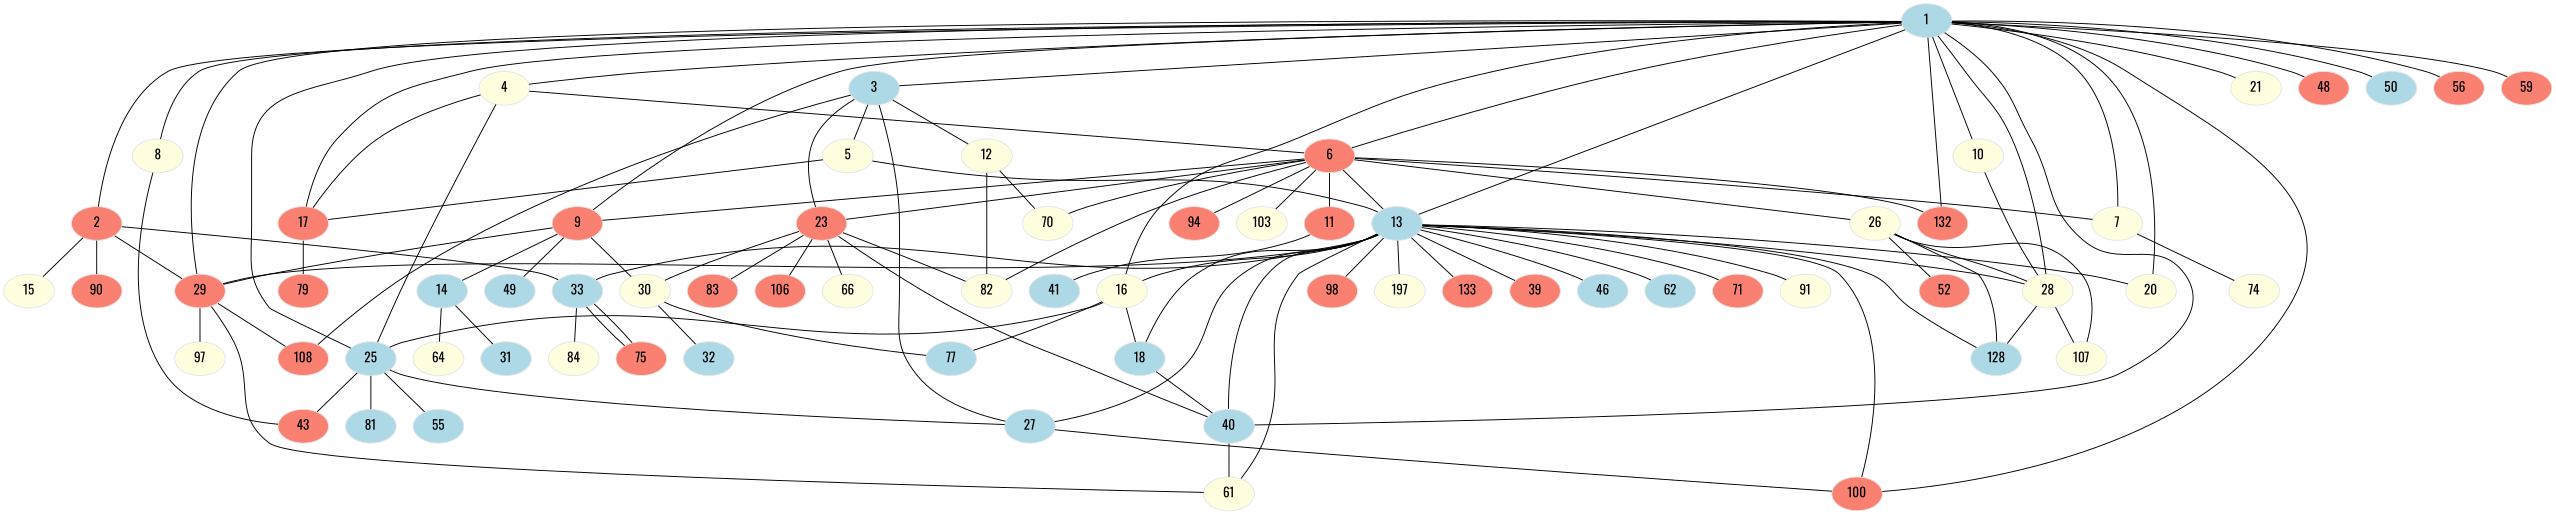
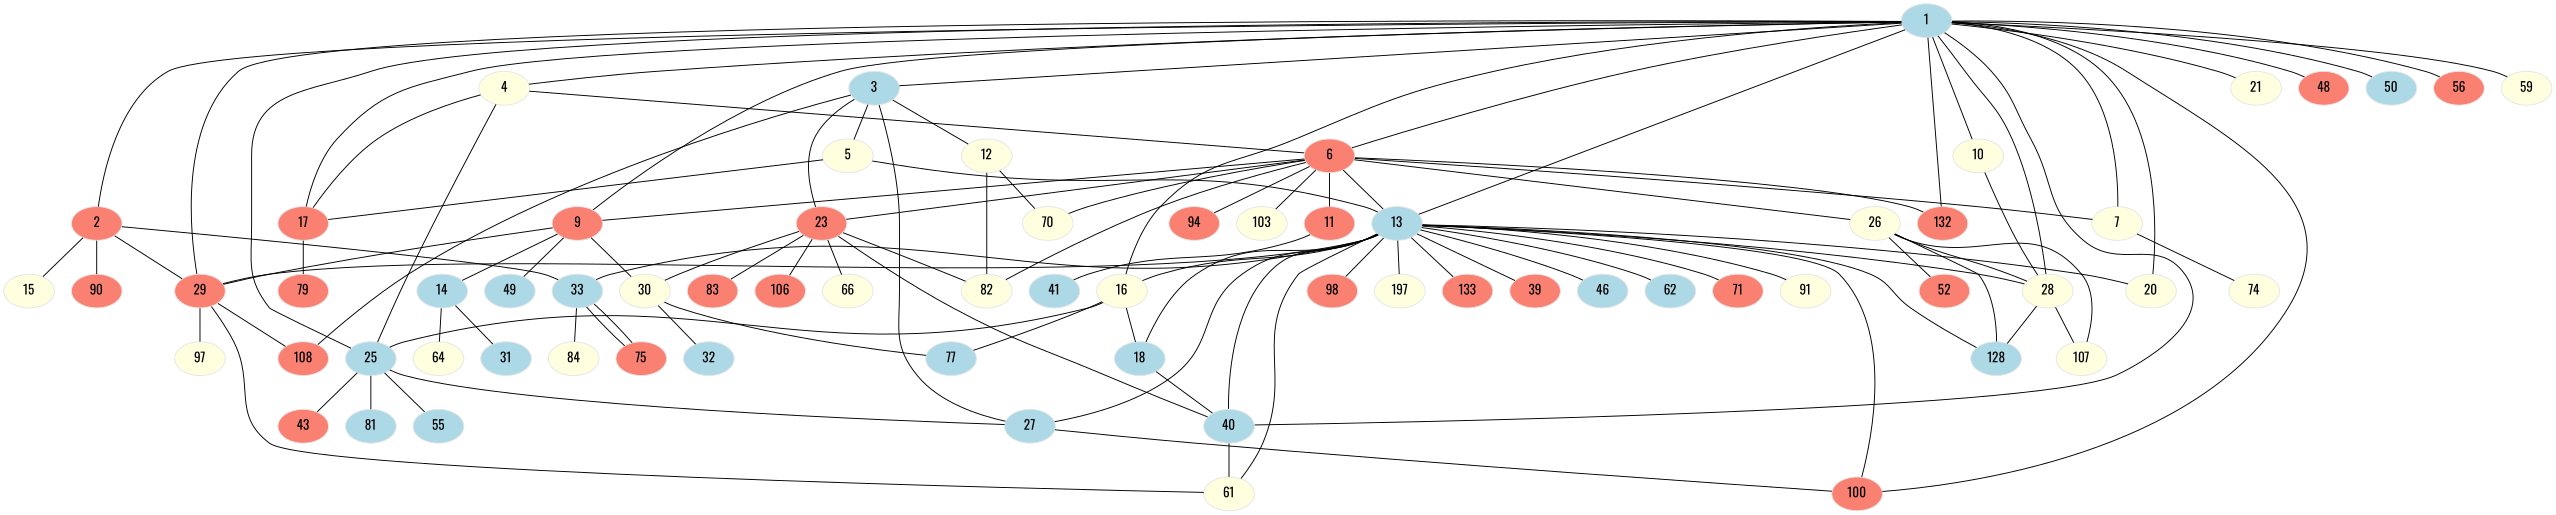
(2527, 88) -> (2527, 88)
(158, 156) -> none
